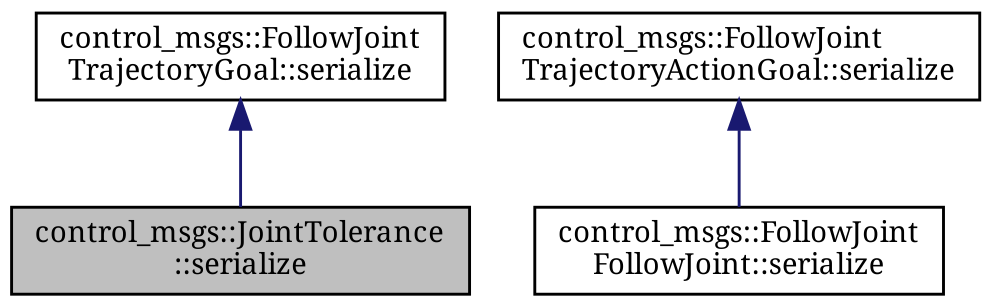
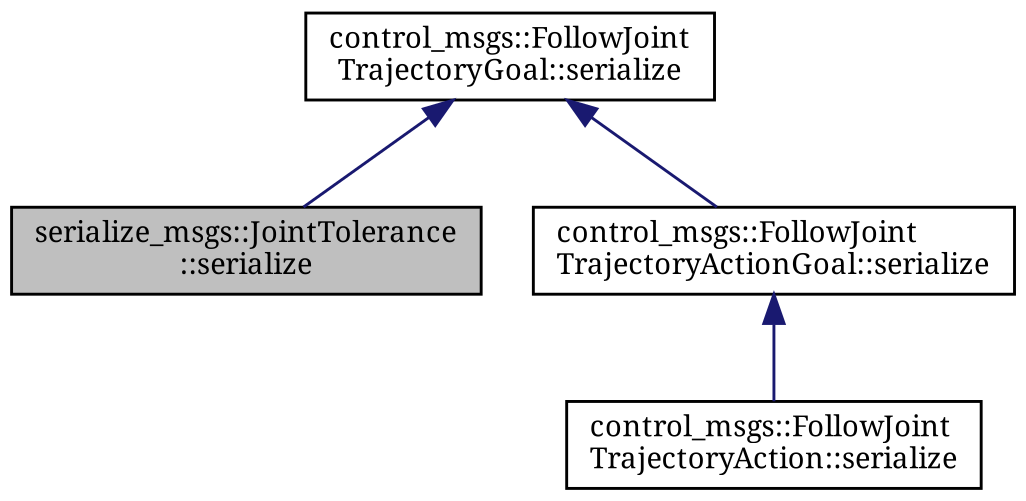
none -> (654, 162)
(241, 251) -> (246, 251)
(739, 251) -> (774, 445)
